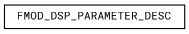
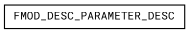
(95, 17) -> (95, 17)
